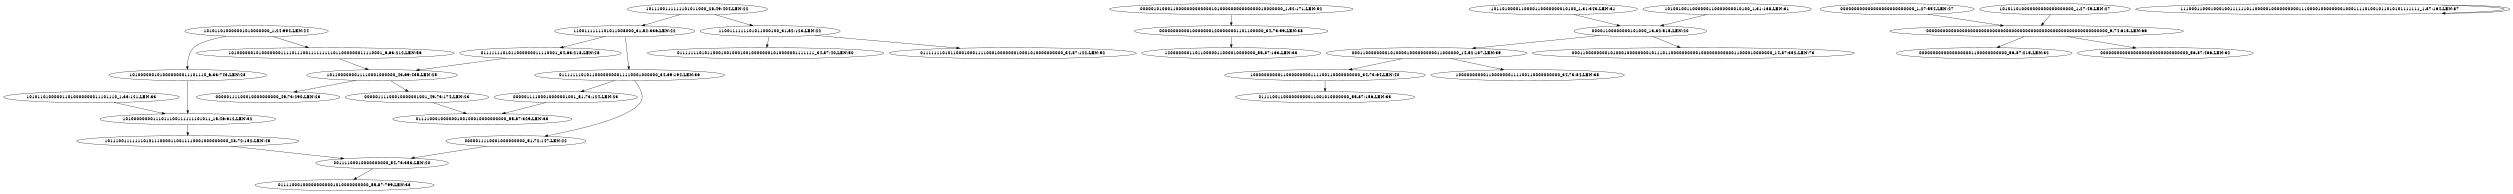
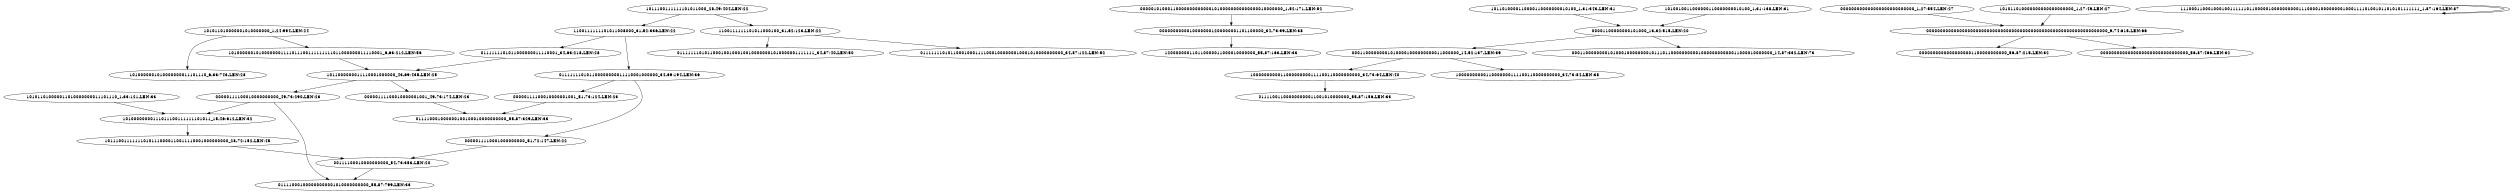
(188, 96) -> (230, 108)
none -> (303, 140)
